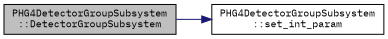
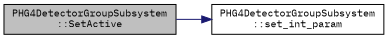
(90, 19) -> (90, 19)
